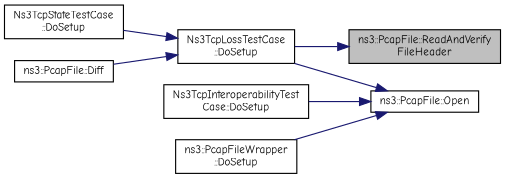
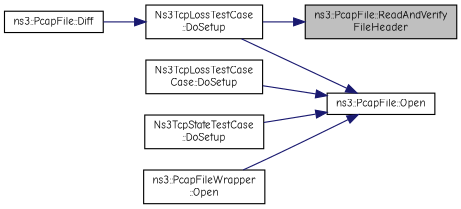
(145, 33) -> (290, 118)
(236, 102) -> (204, 77)
(236, 157) -> (204, 187)
